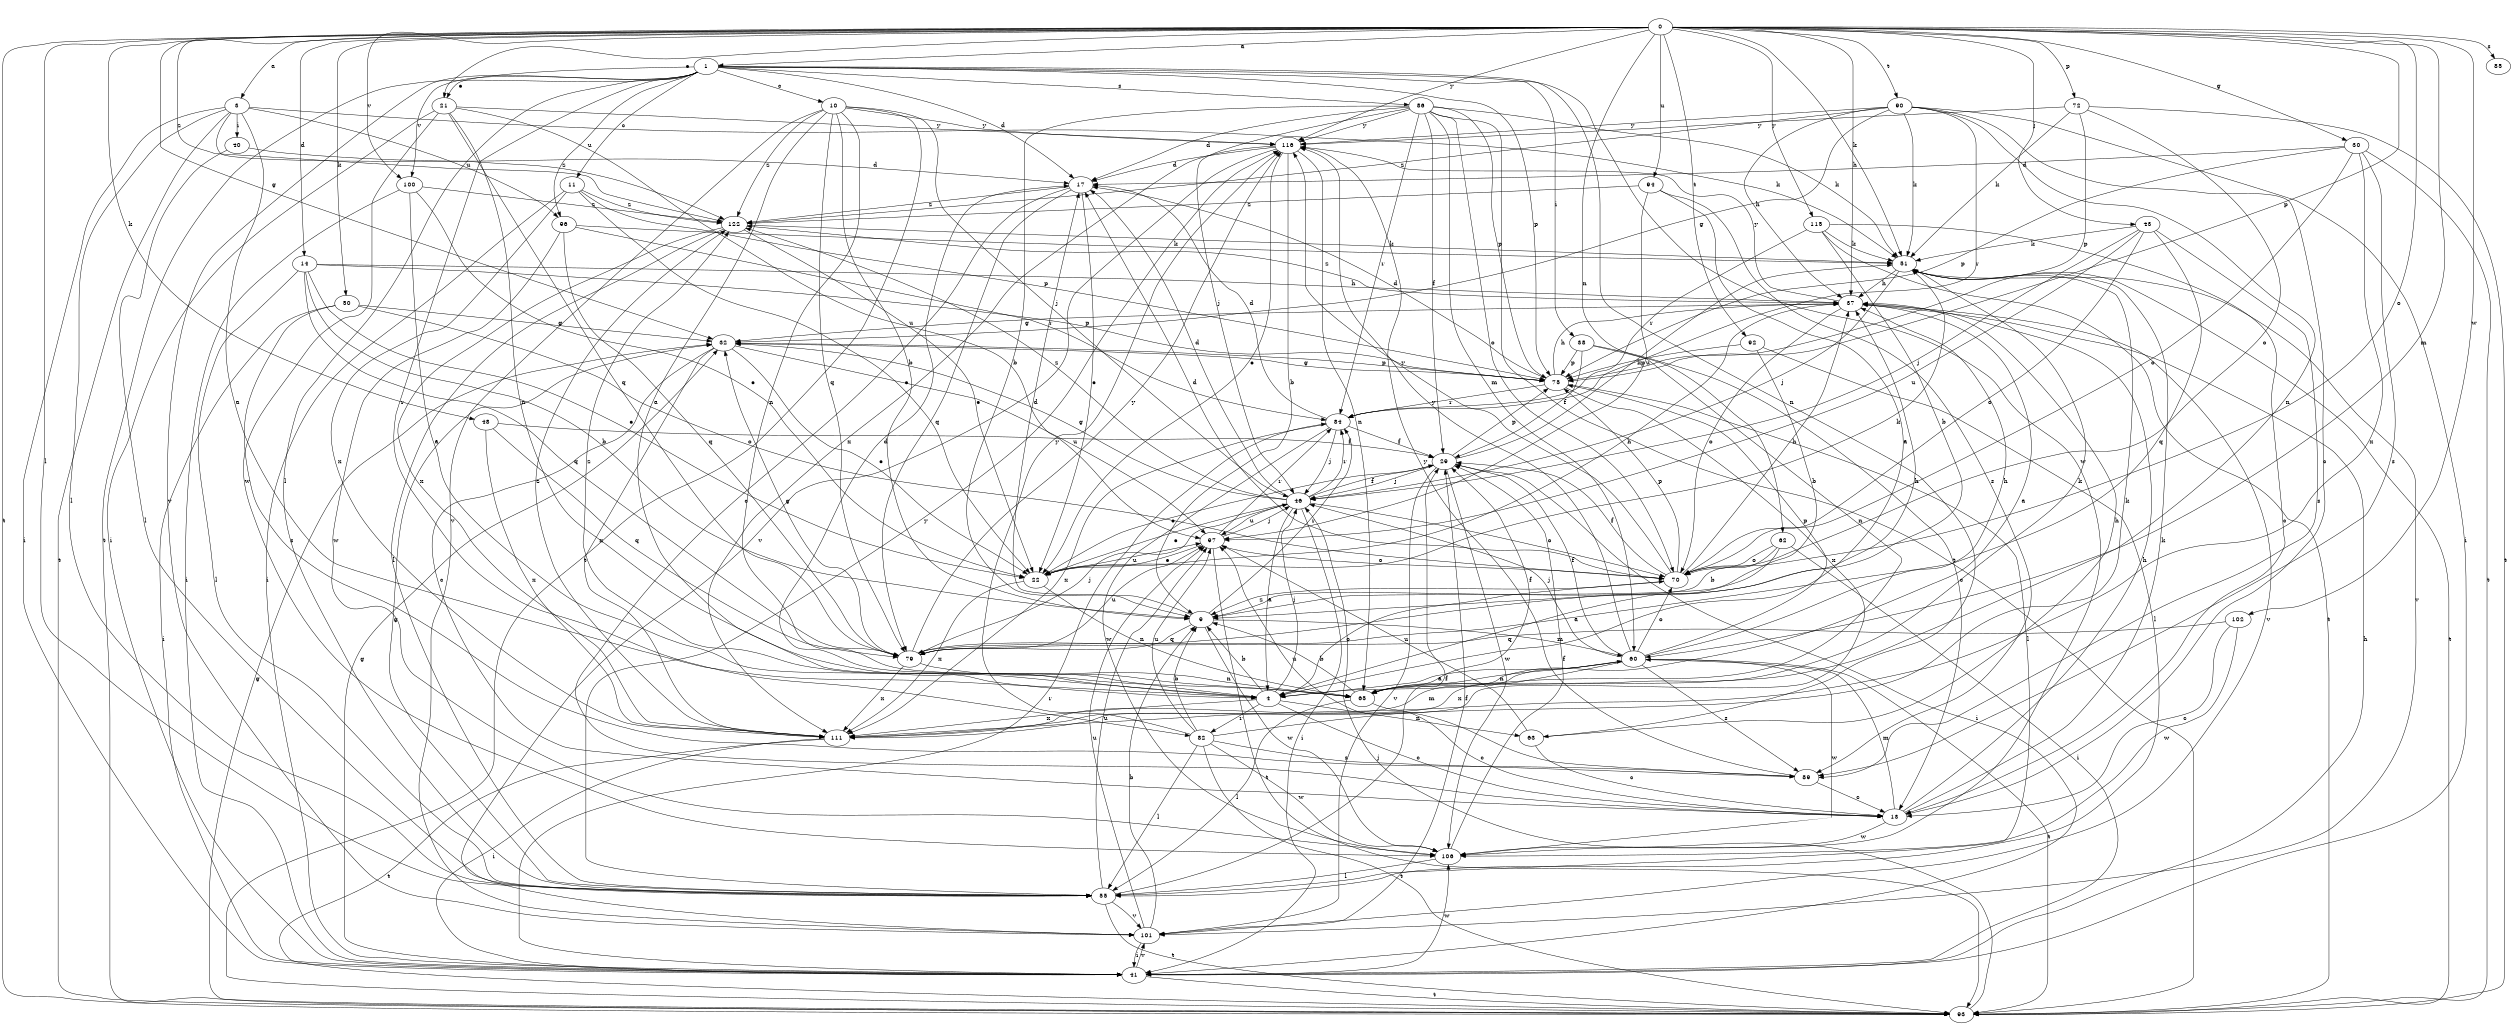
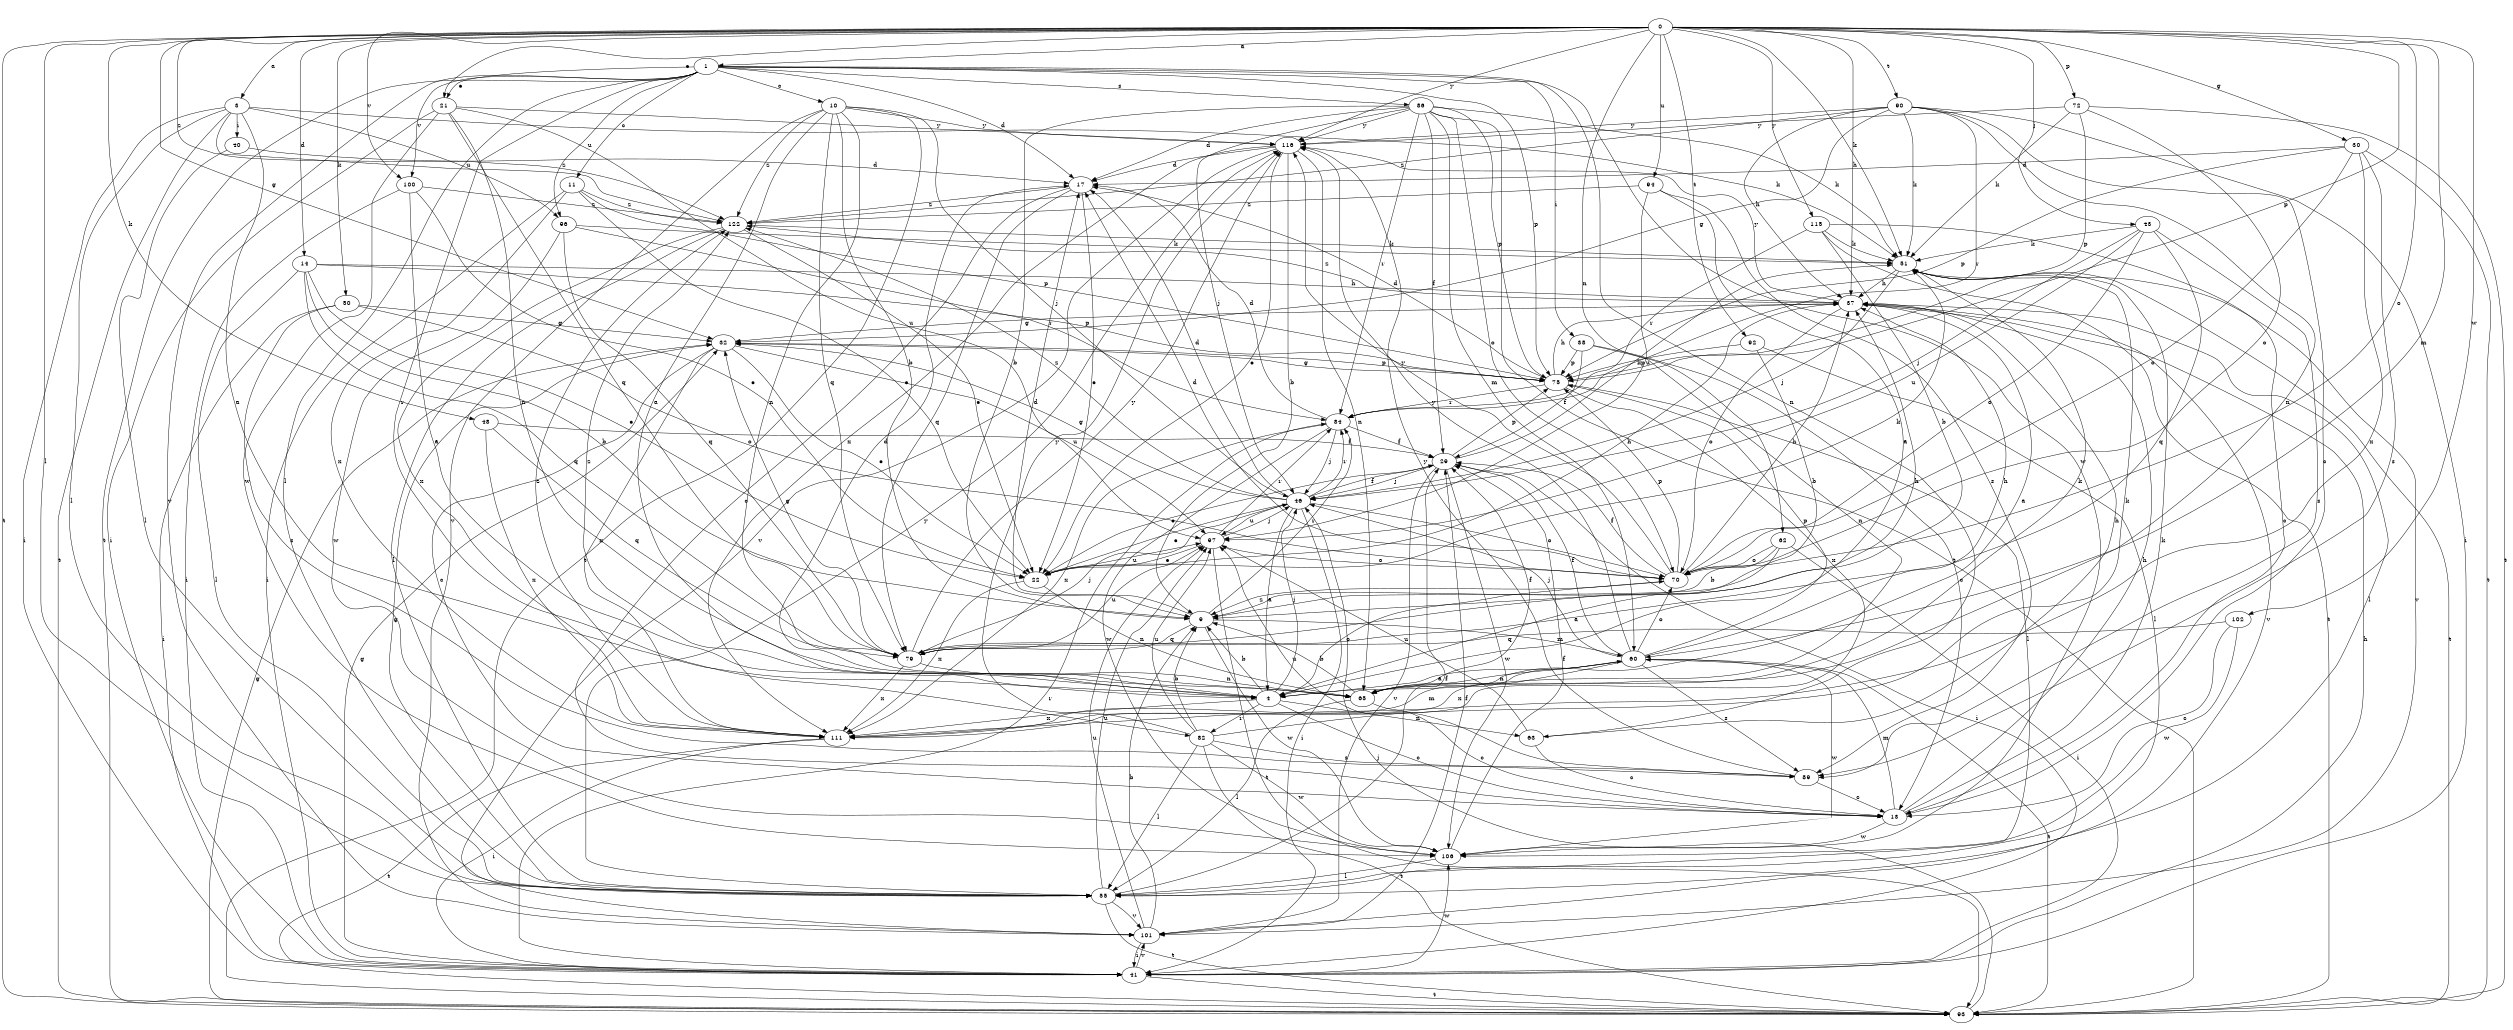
(2498, 66) -> none
none -> (2137, 815)
